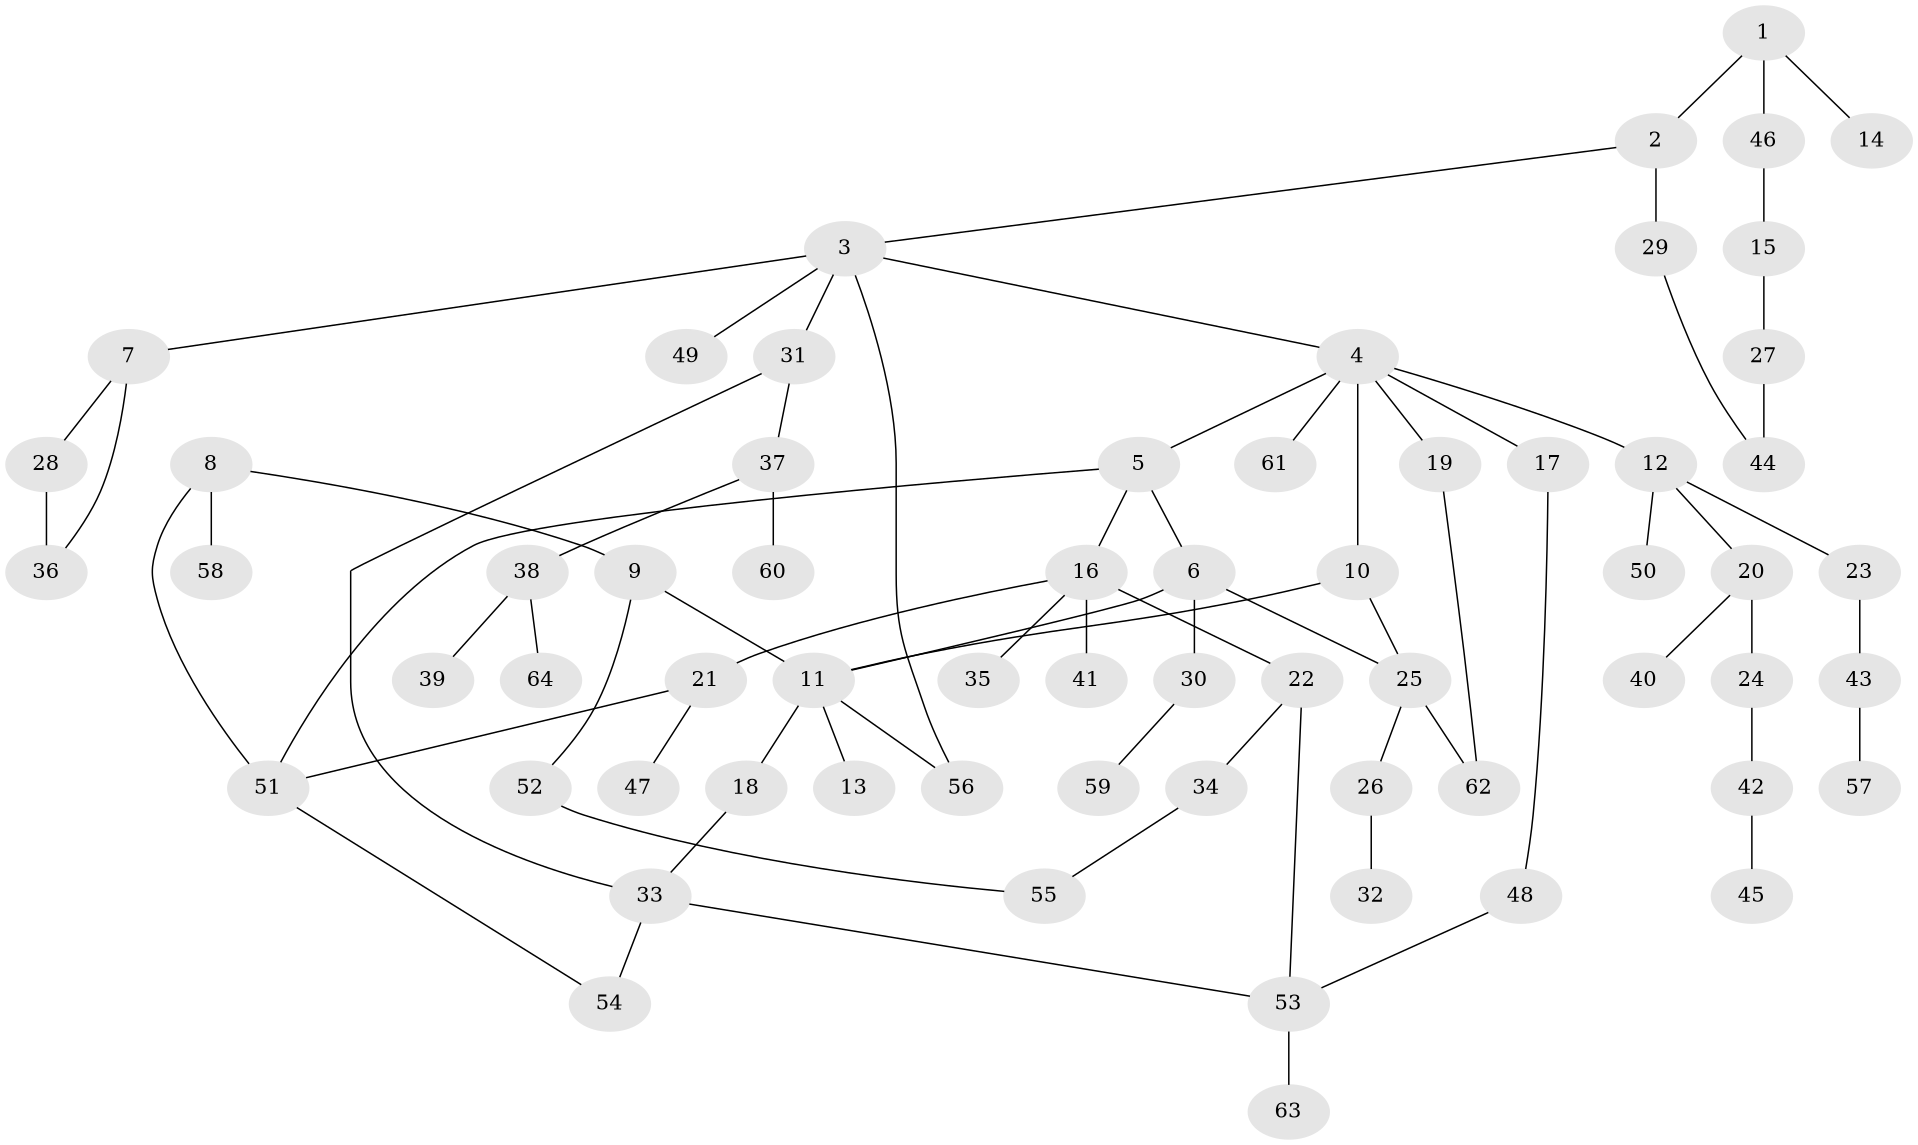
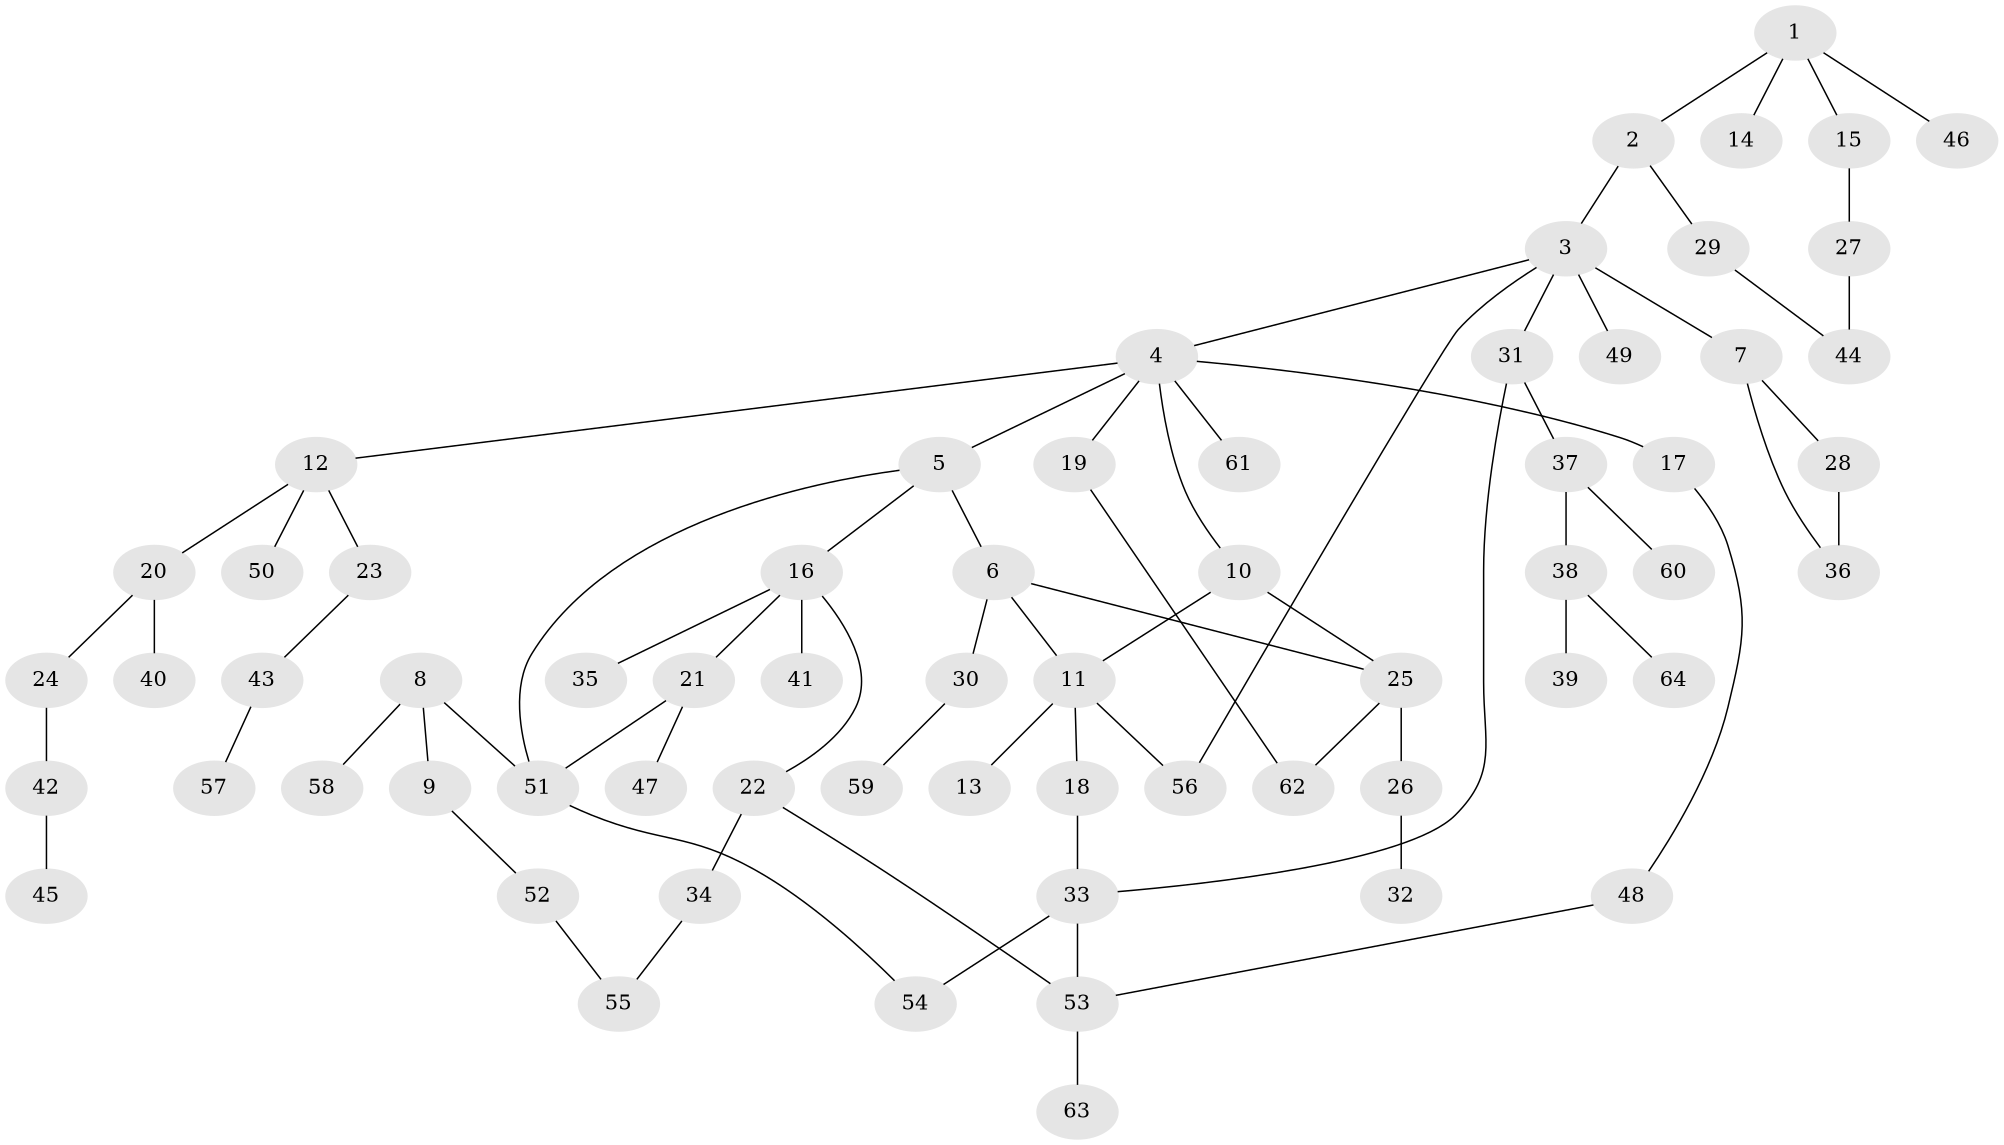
(1764, 195) -> (1822, 87)
(725, 626) -> none
